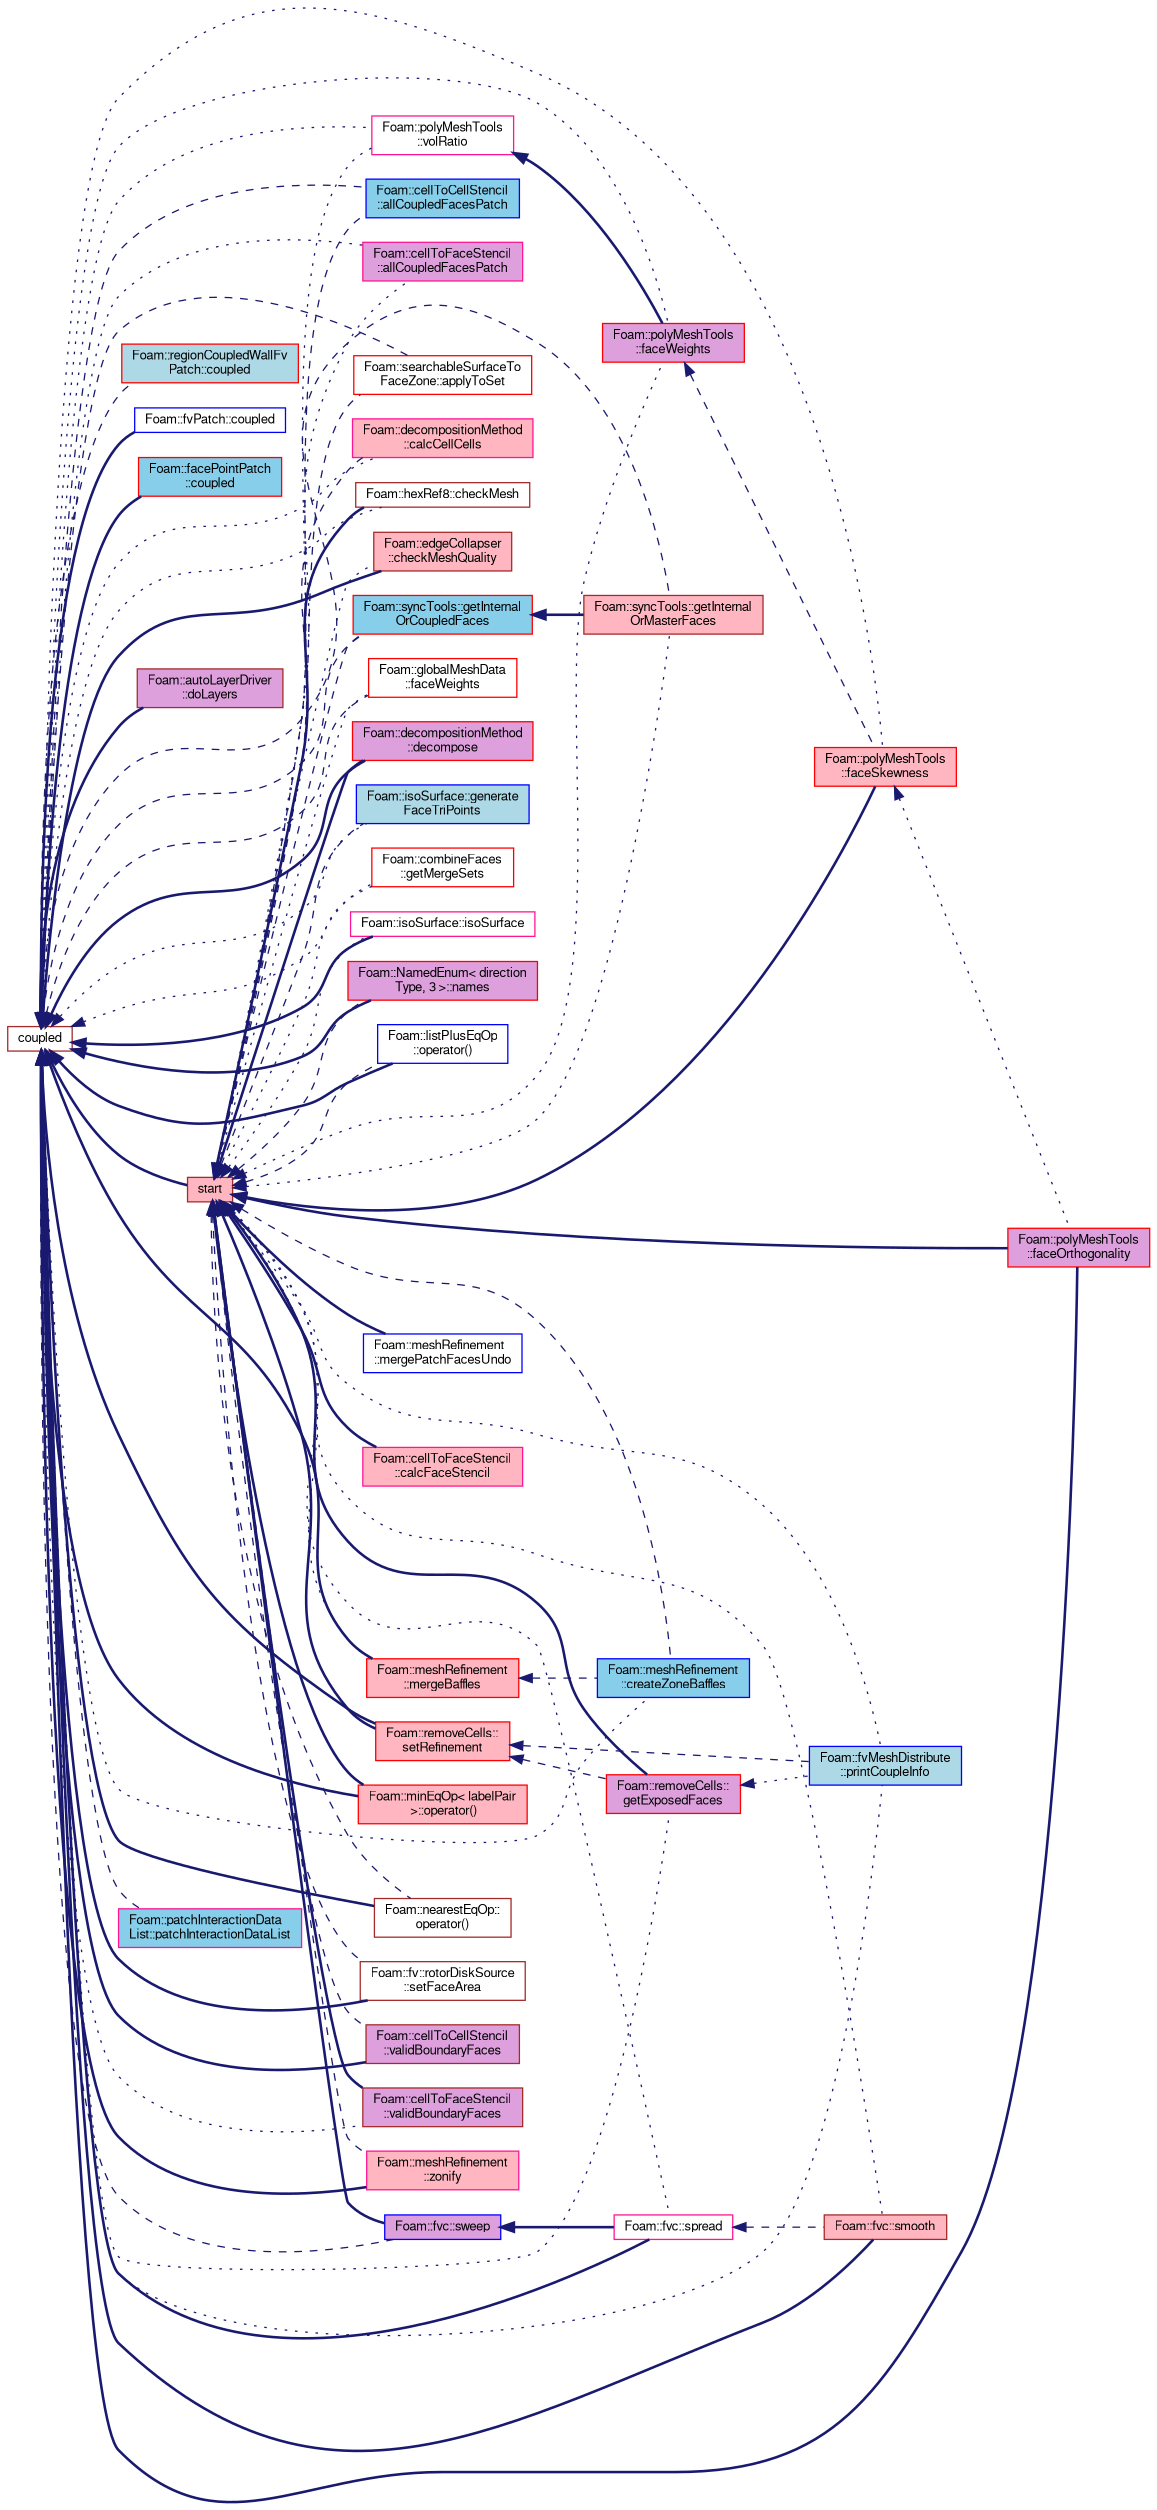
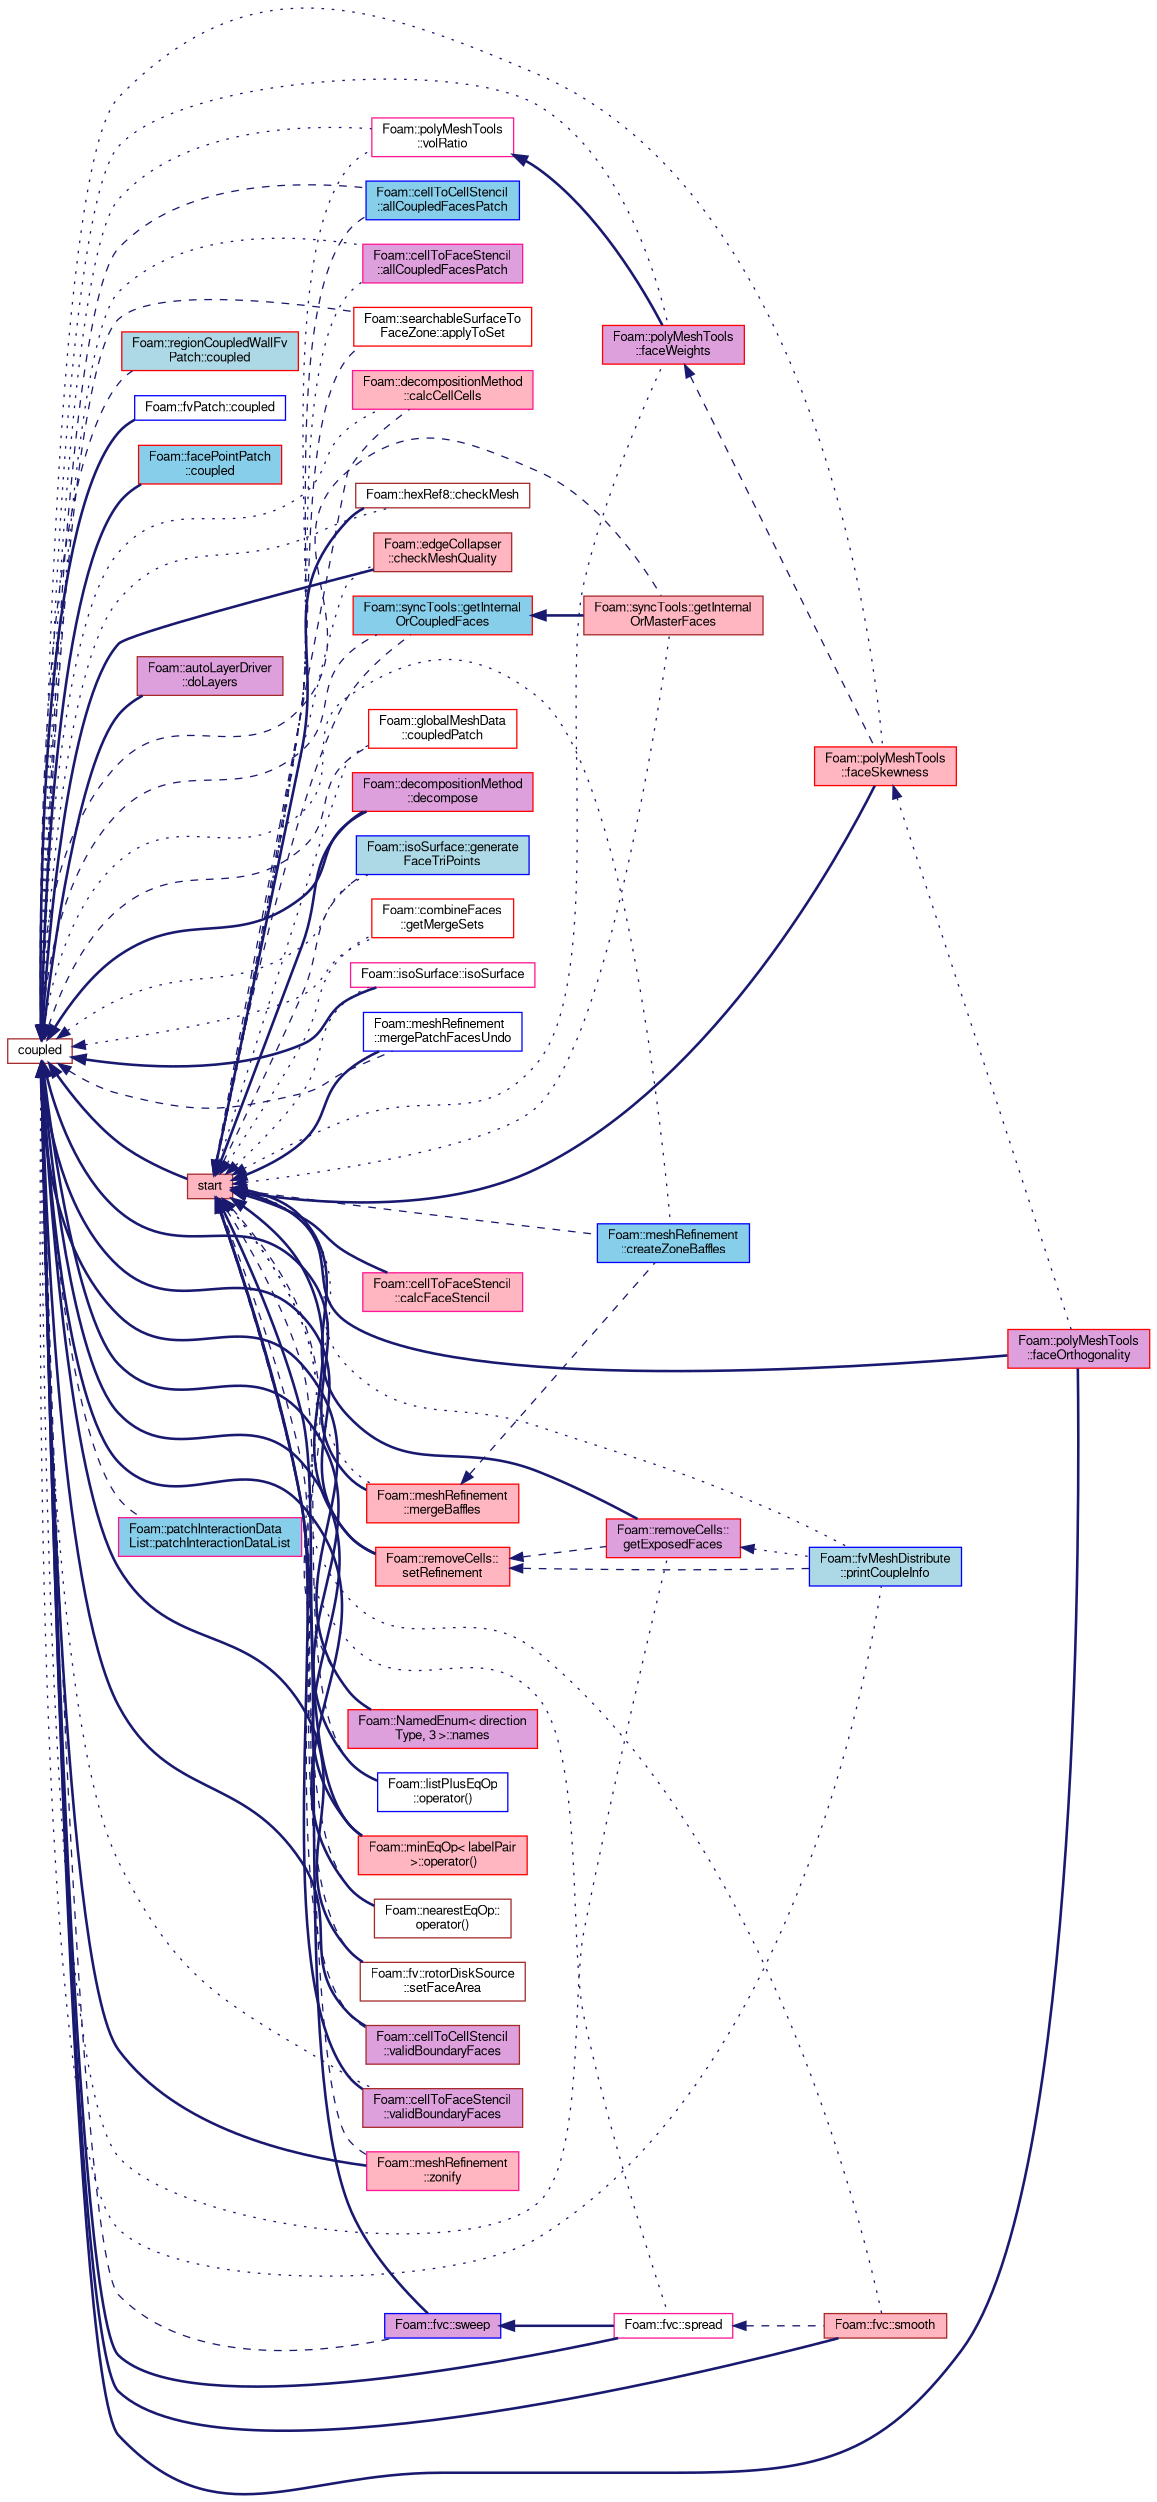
(443, 678) -> (443, 729)
none -> (216, 1108)
